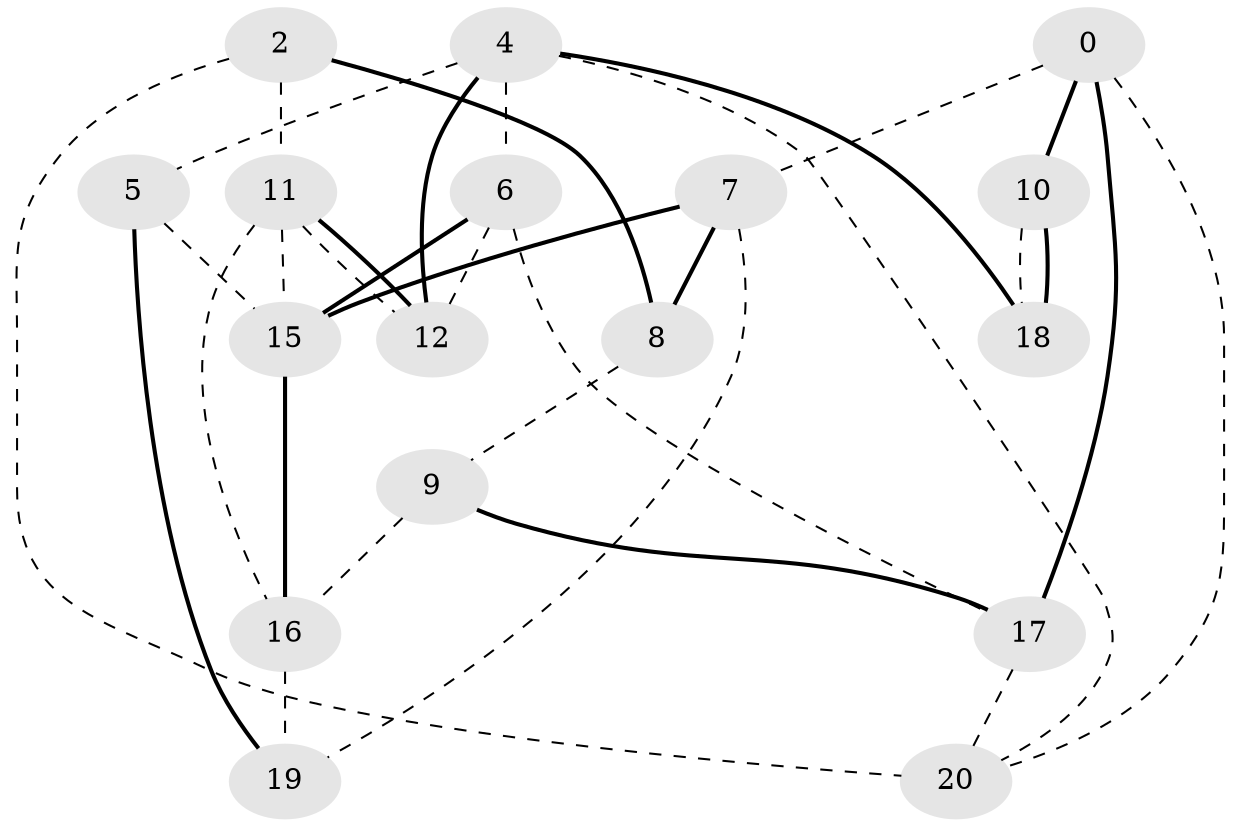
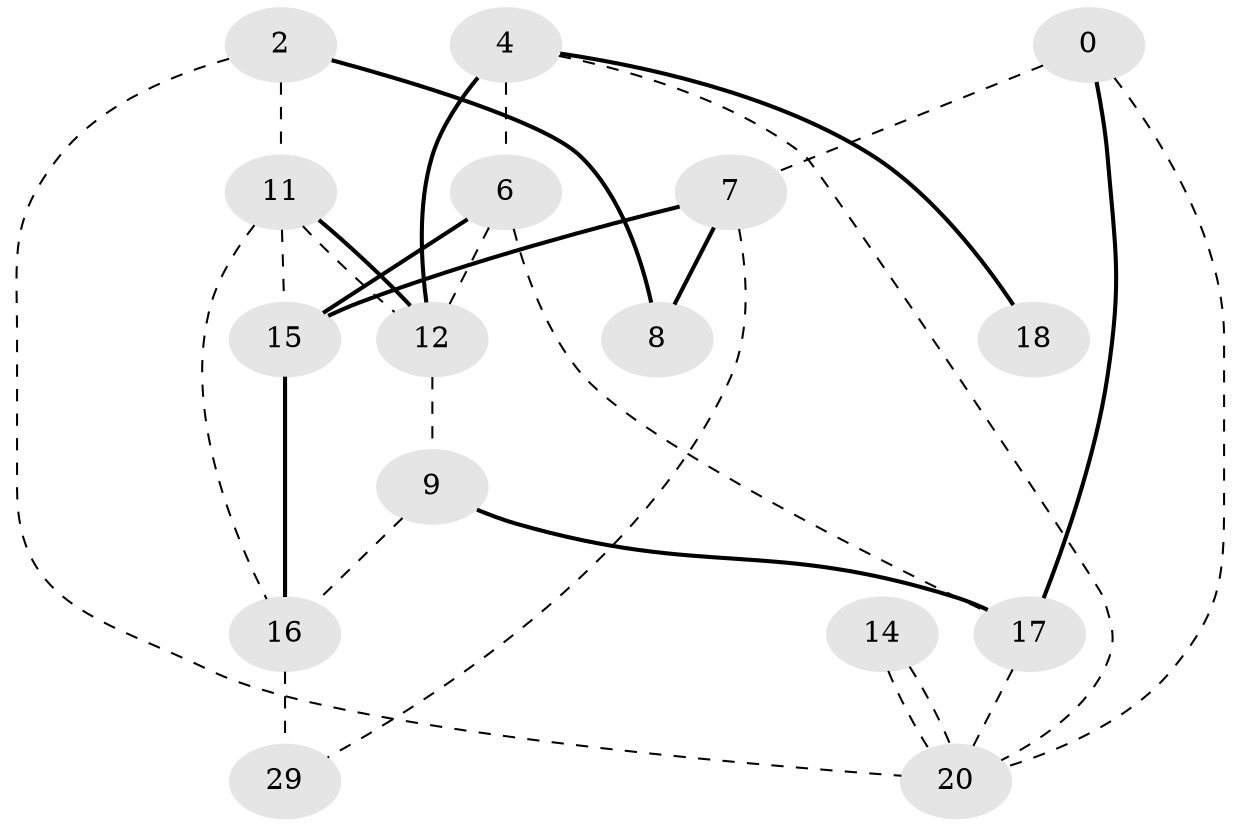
(134, 192) -> none
(1034, 192) -> none
(545, 413) -> (432, 413)
none -> (882, 634)
(285, 782) -> (285, 782)
